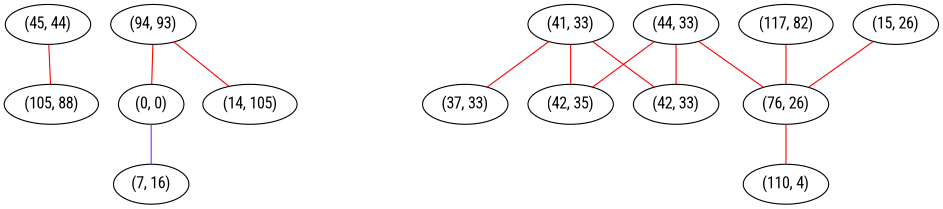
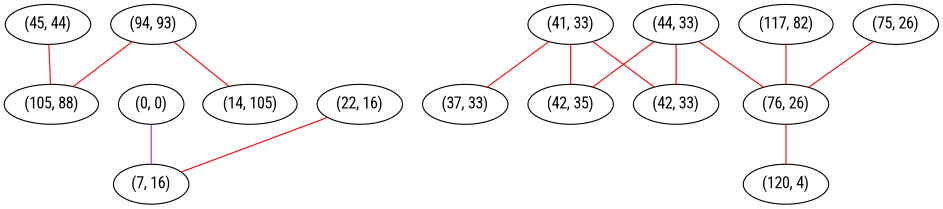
(896, 24) -> (896, 24)
(152, 64) -> (103, 64)
none -> (360, 104)
(786, 184) -> (786, 184)
